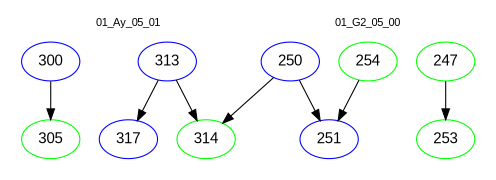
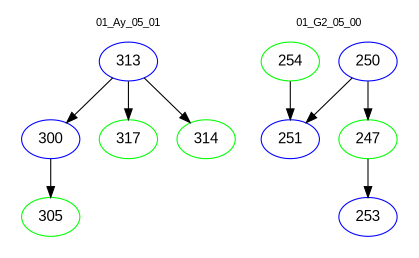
(260, 90) -> (368, 95)
none -> (94, 96)
(128, 139) -> (128, 139)
(446, 139) -> (368, 217)
